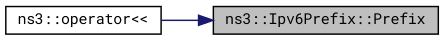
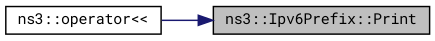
(326, 20) -> (321, 20)
